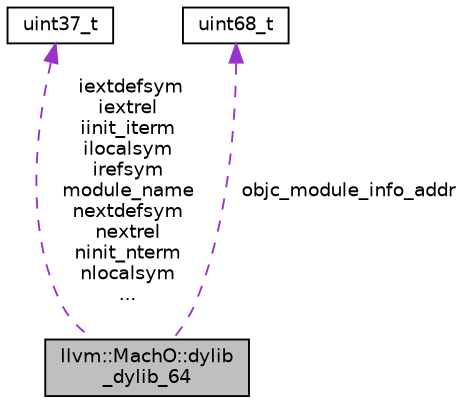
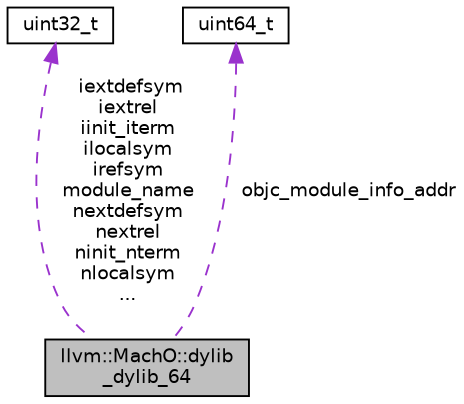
(60, 25) -> (60, 25)
(236, 25) -> (236, 25)
